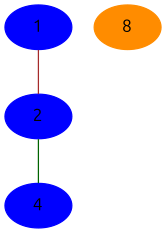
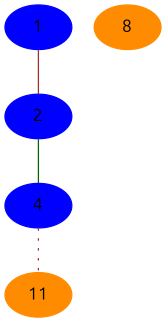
none -> (38, 295)
